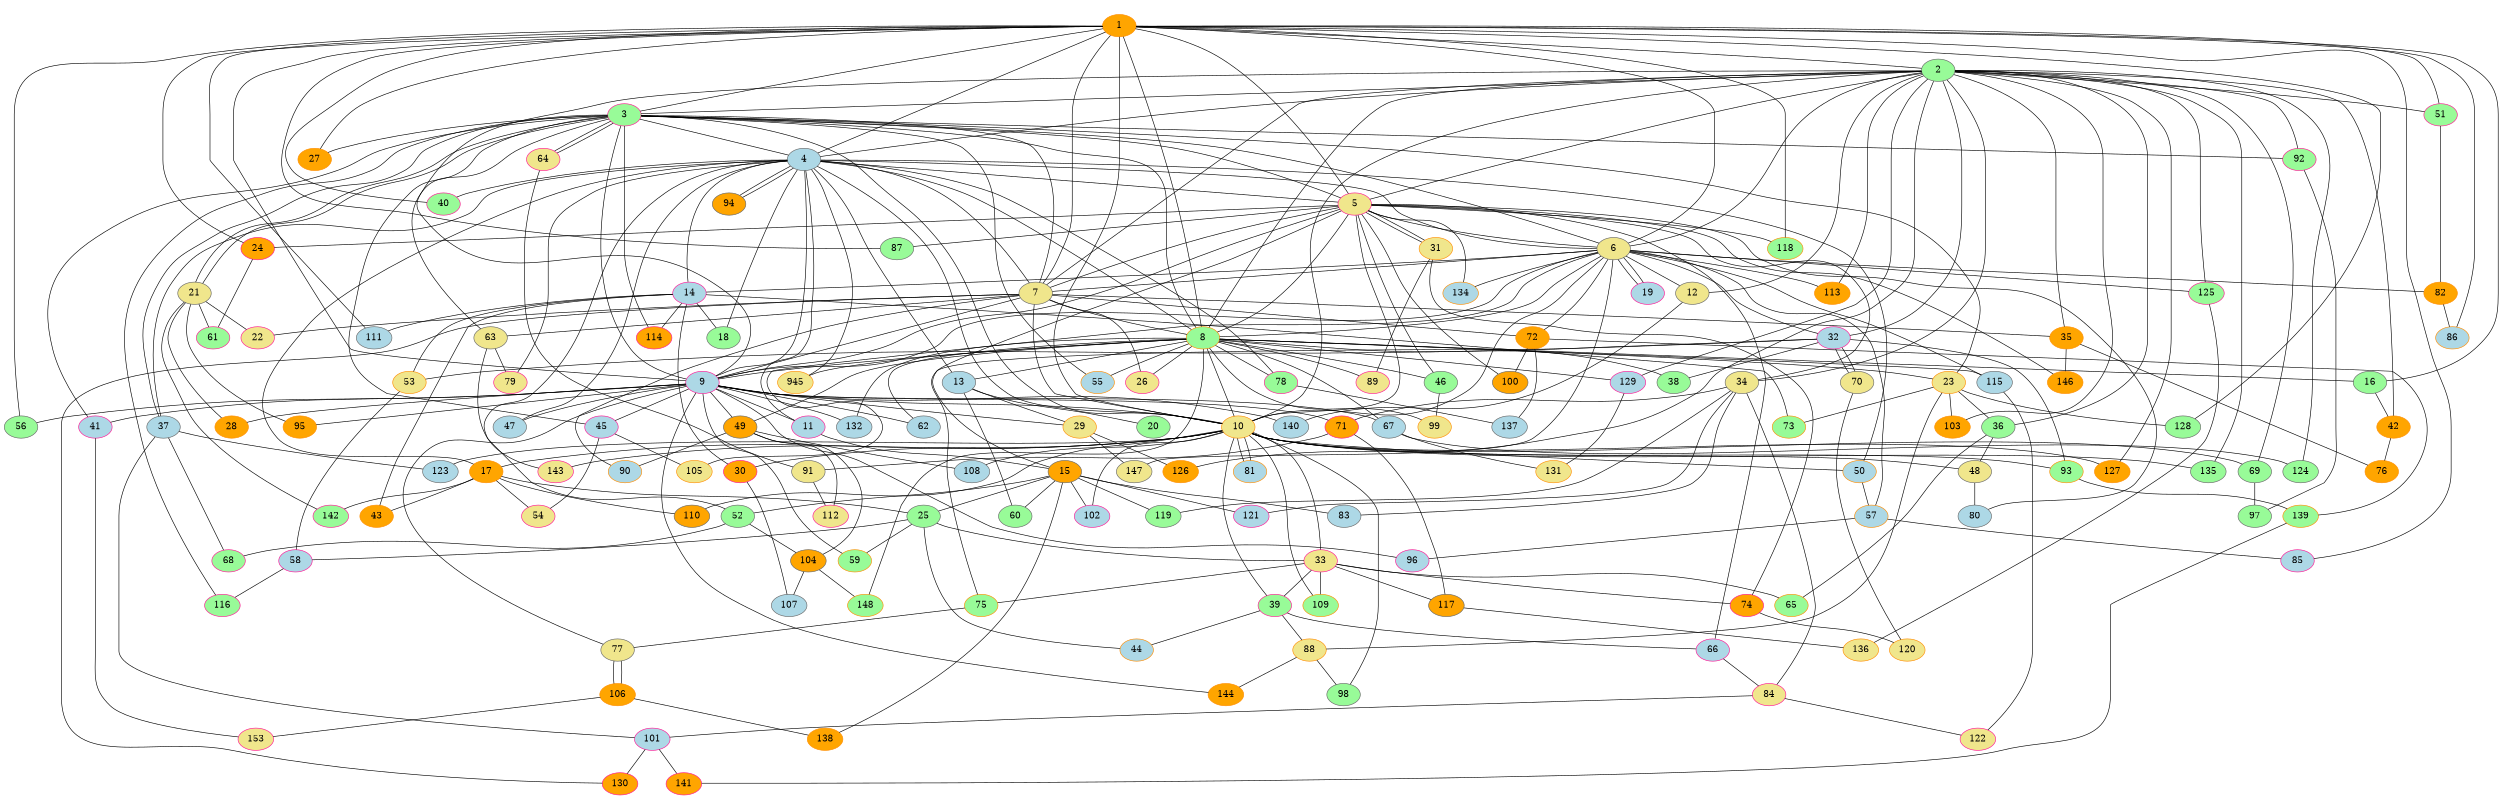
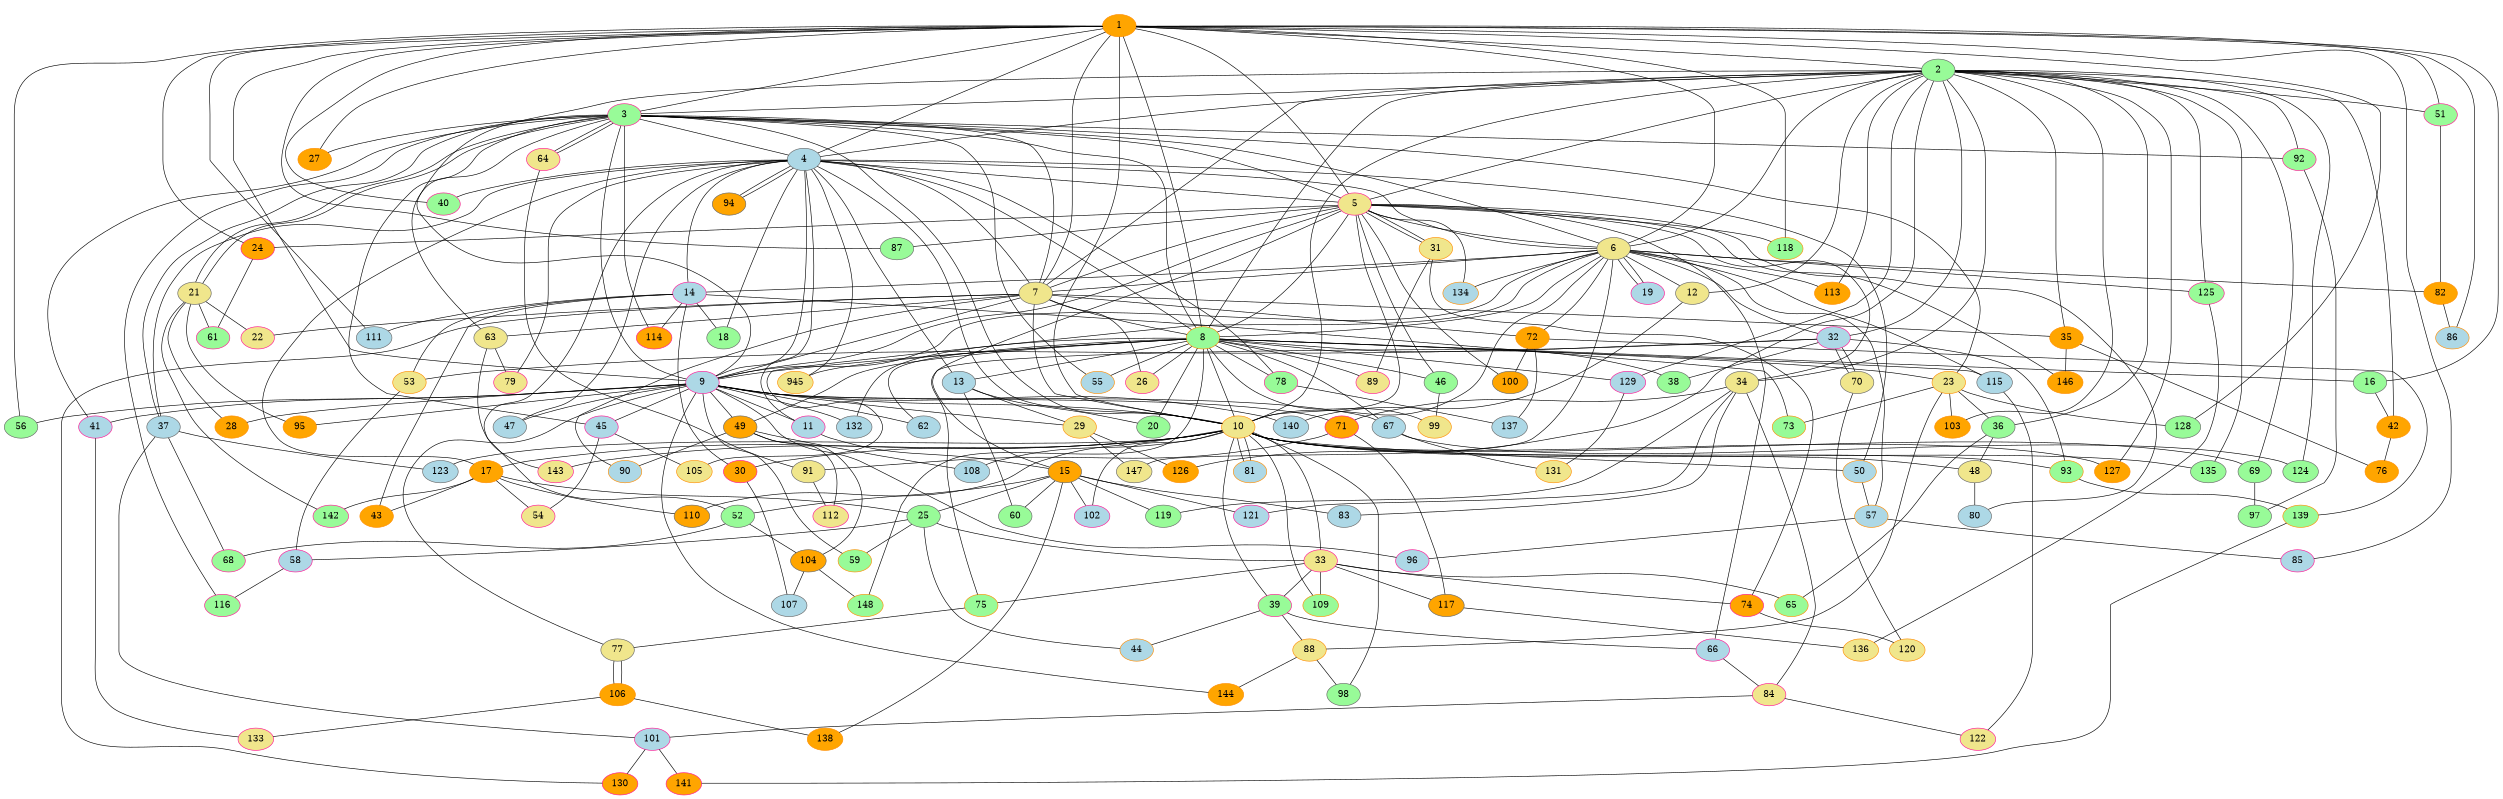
none -> (1178, 382)
(256, 739) -> (256, 739)
